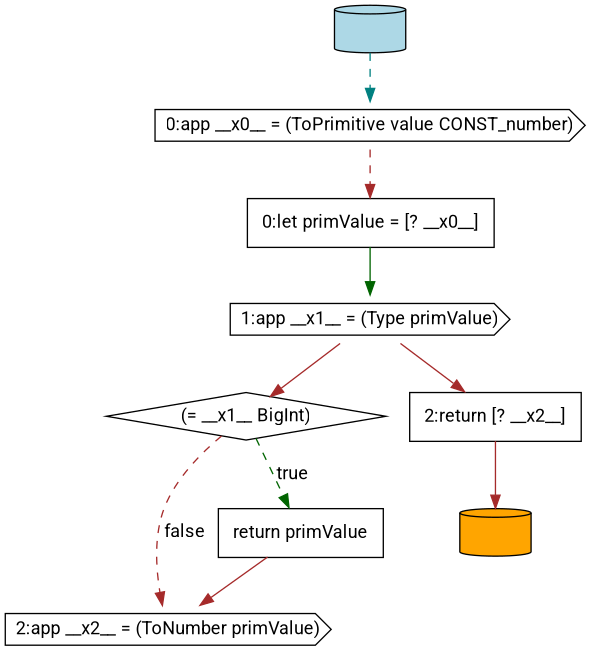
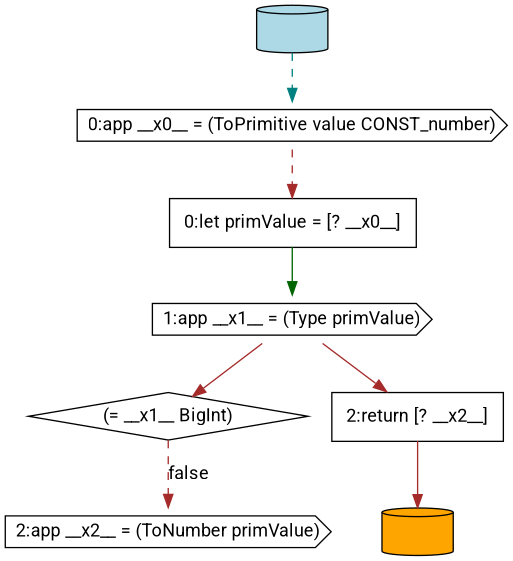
(300, 532) -> none
